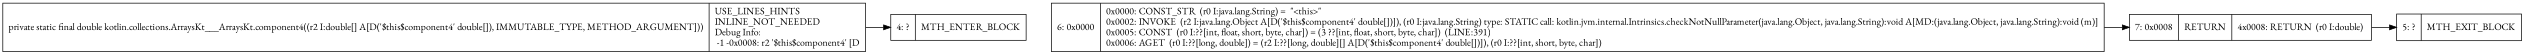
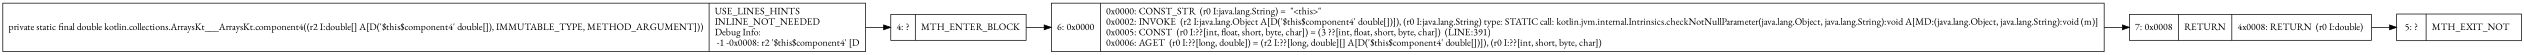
none -> (1035, 27)
(2471, 27) -> (2471, 27)
